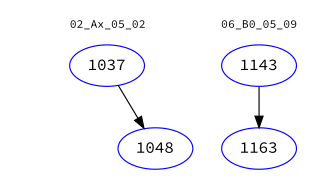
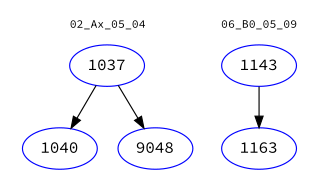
(108, 25) -> (108, 25)
none -> (60, 149)
(155, 149) -> (155, 149)
